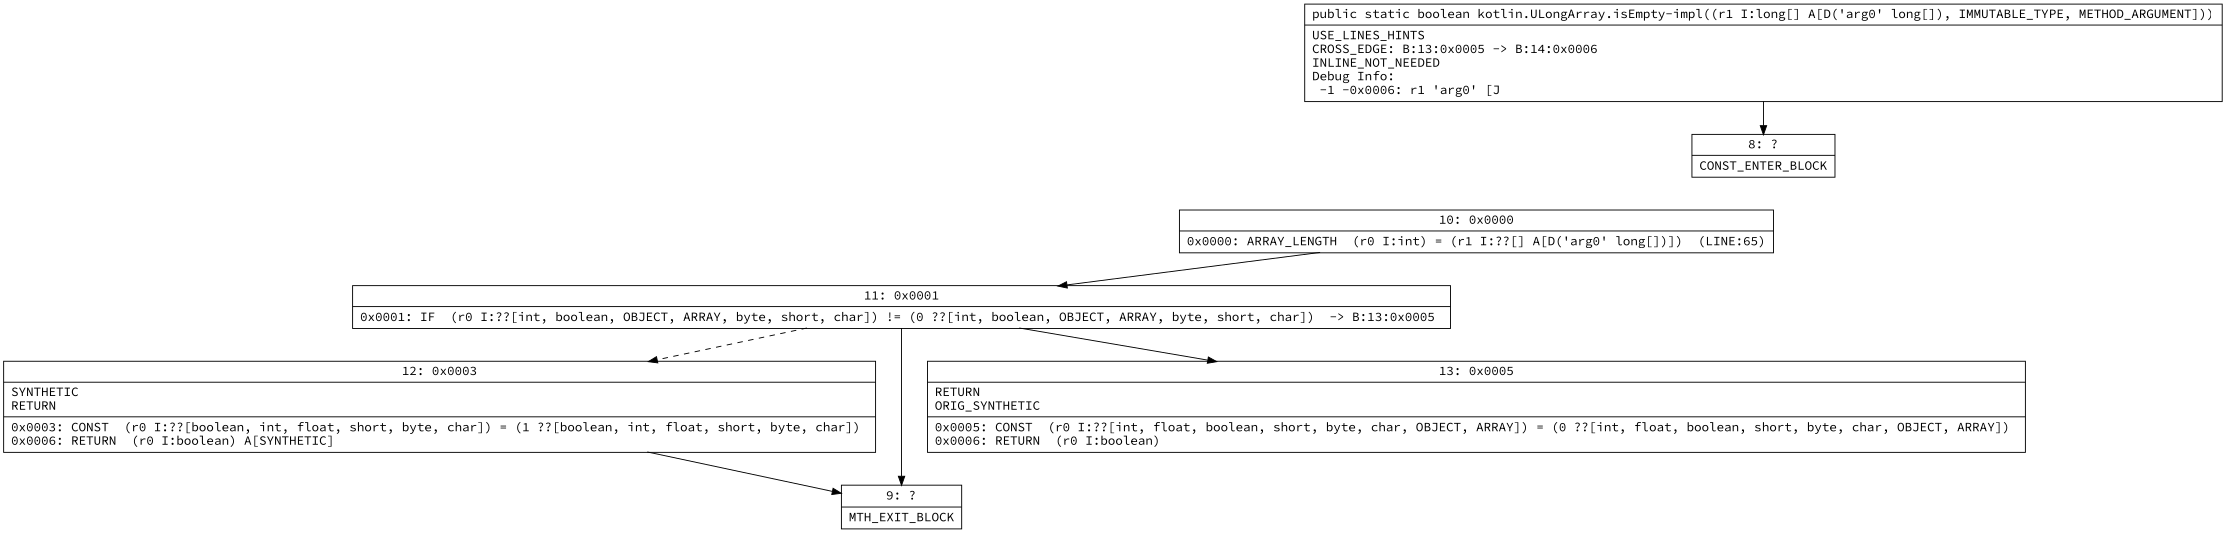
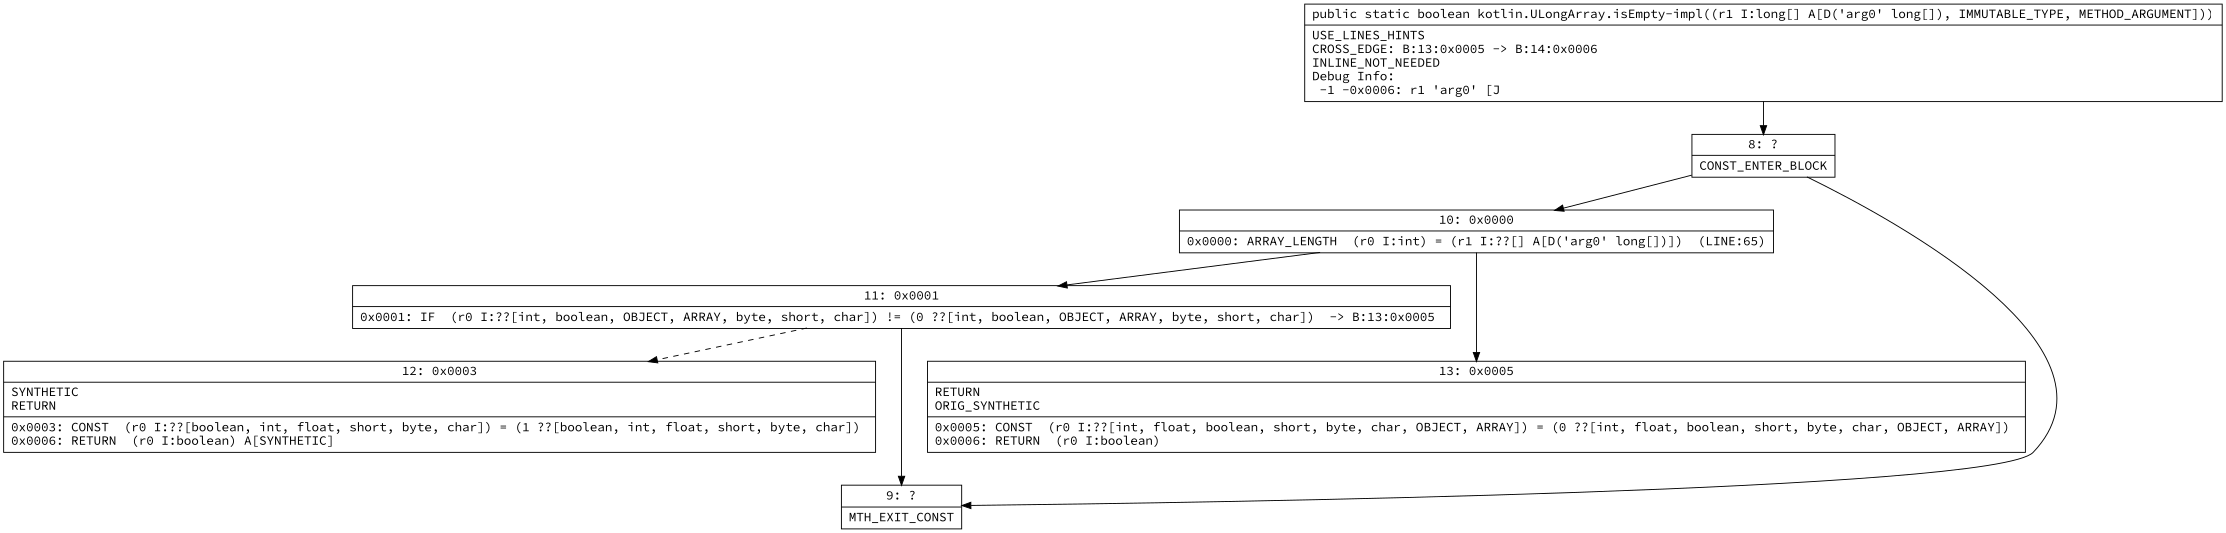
none -> (1628, 192)
(1113, 344) -> (1476, 302)
(740, 472) -> (1706, 487)
(902, 518) -> (902, 518)
